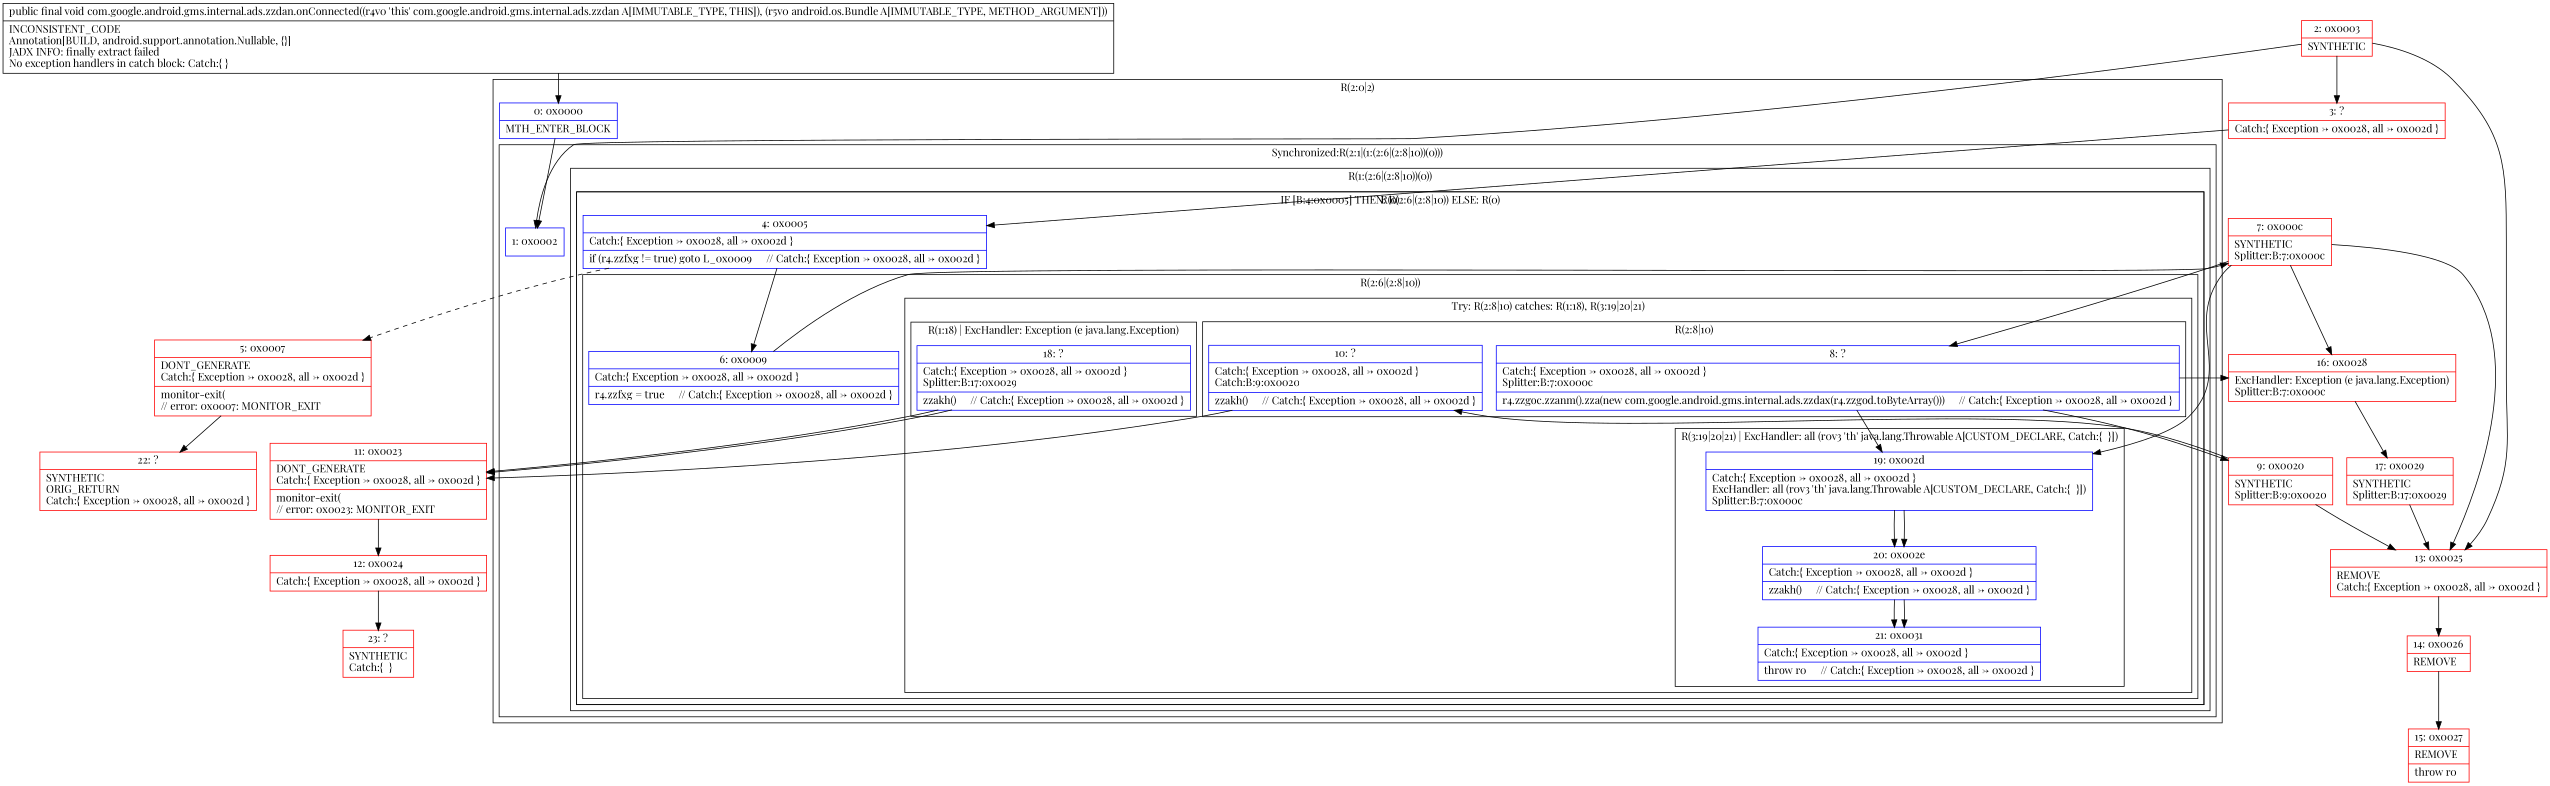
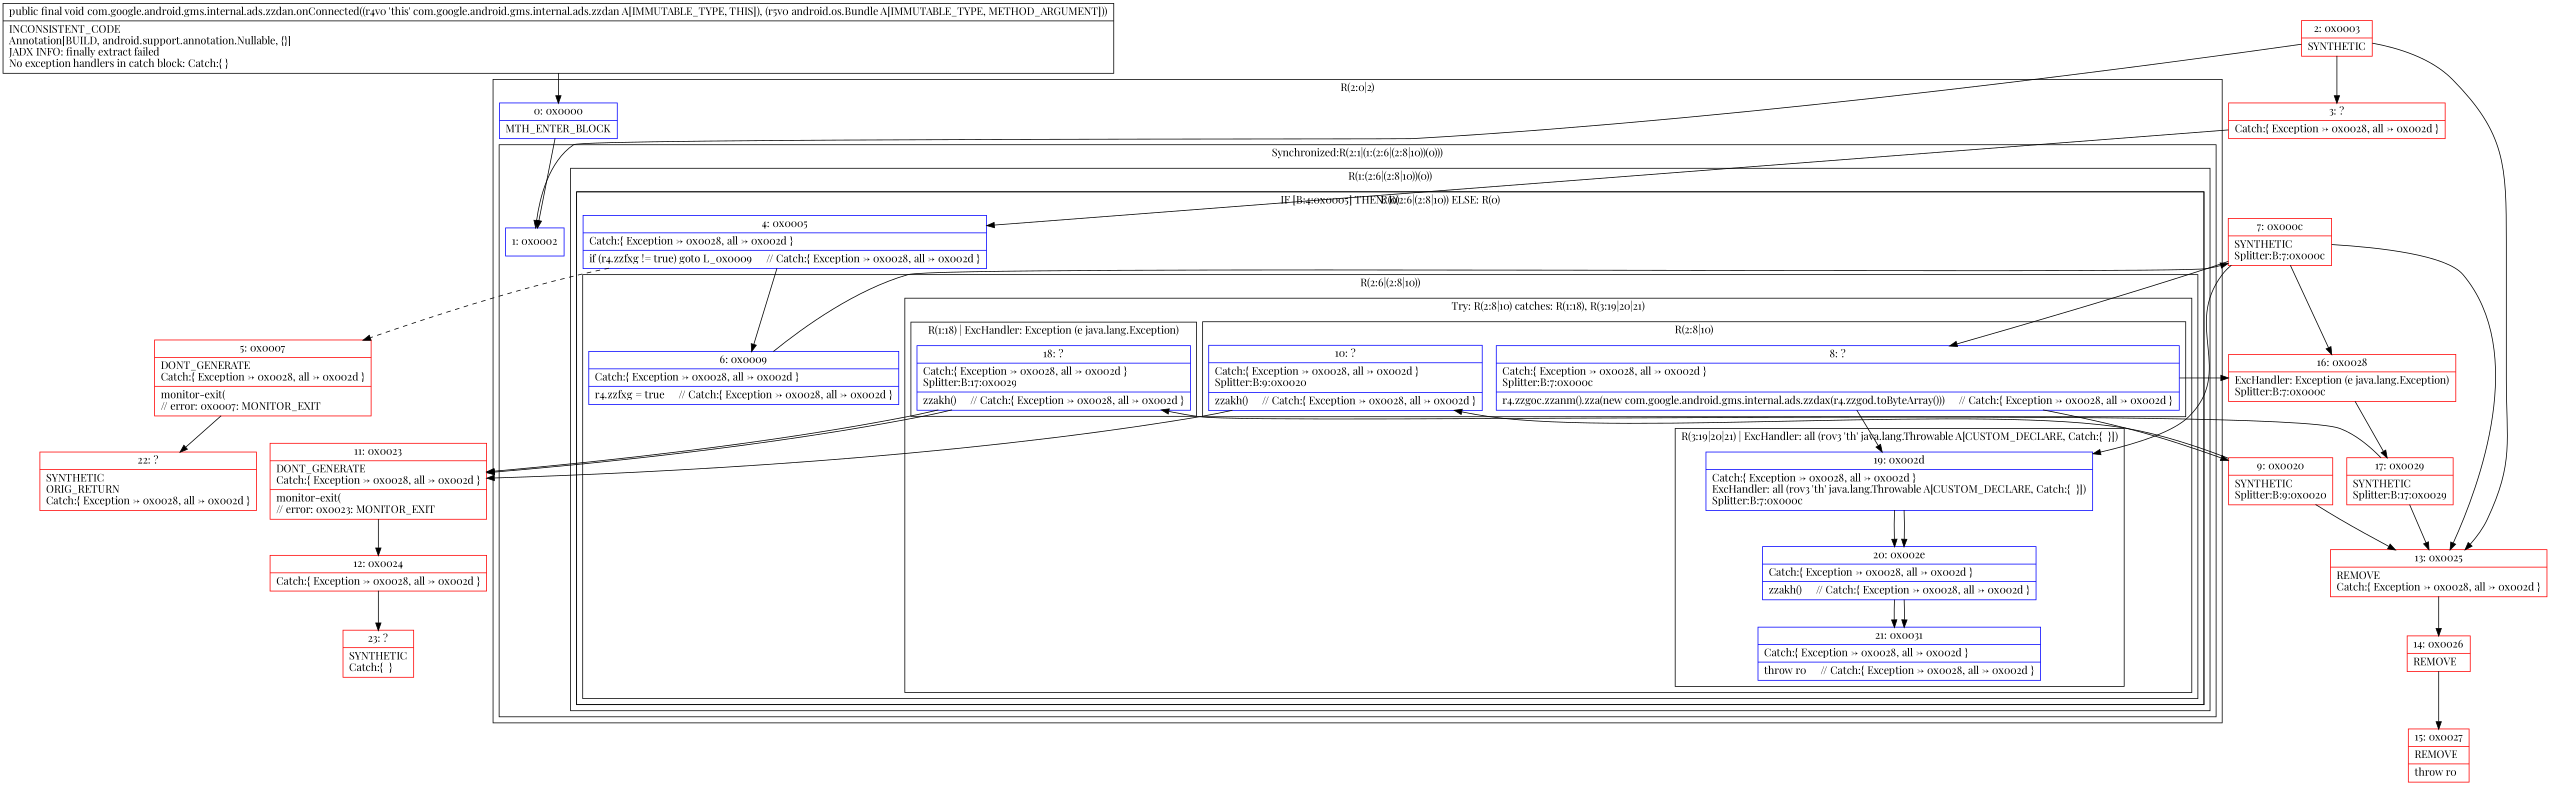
(1257, 383) -> (1261, 383)
none -> (1780, 417)
